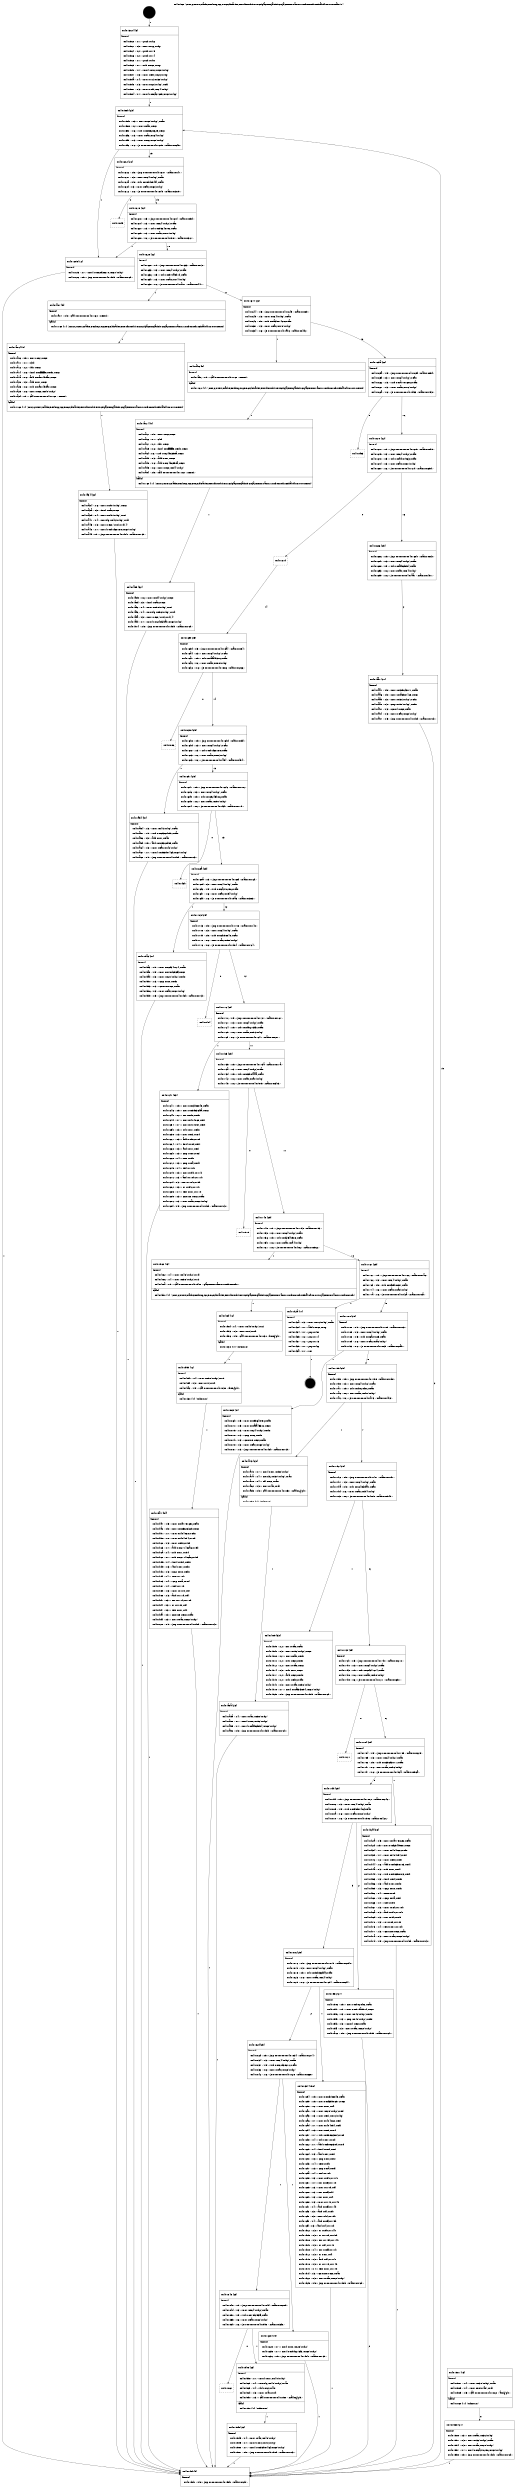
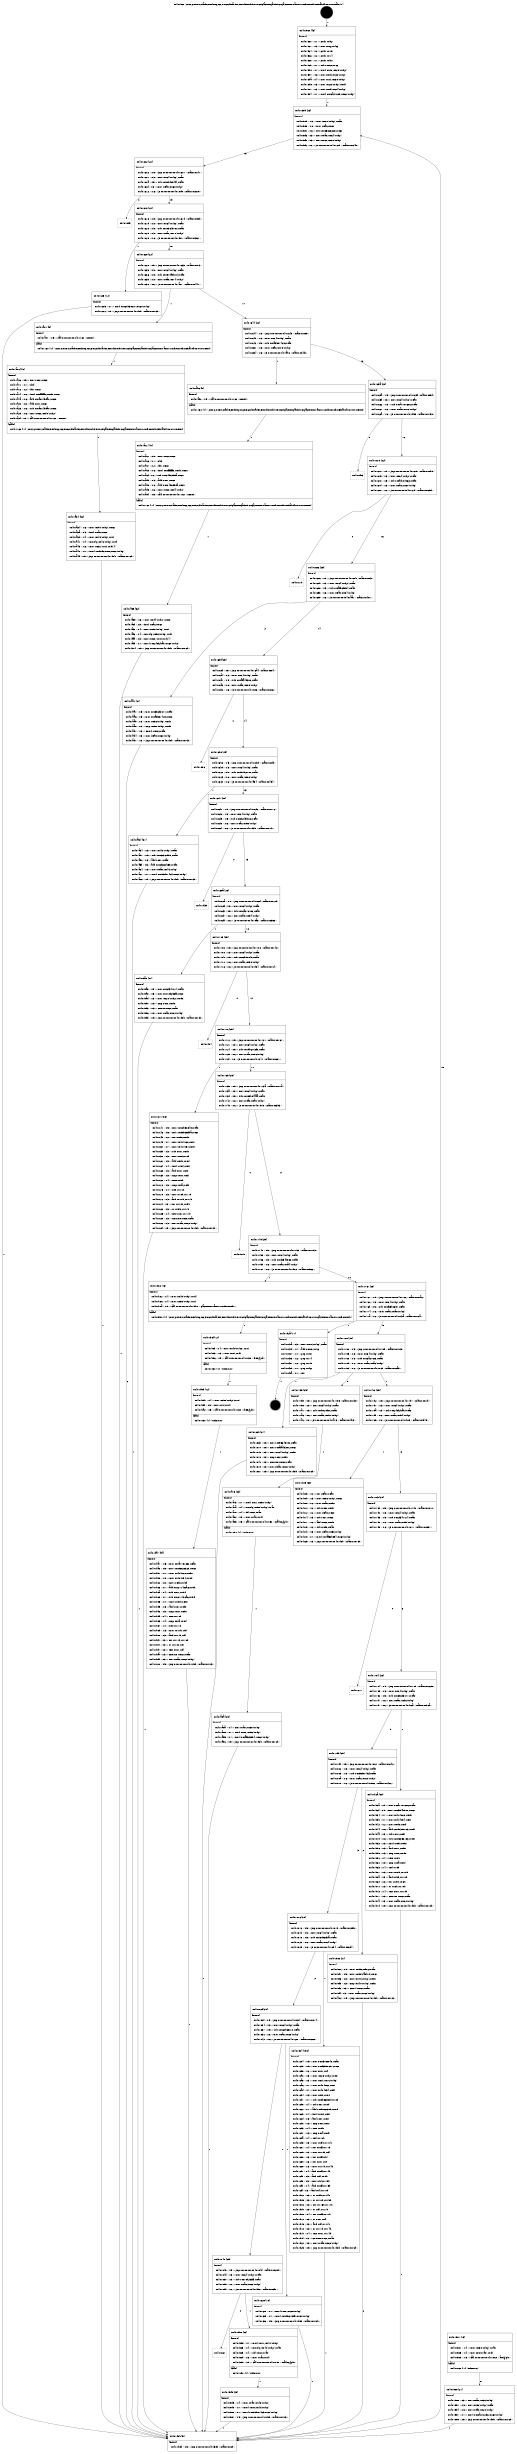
(100, 201) -> none
(252, 599) -> (292, 628)
(362, 1432) -> (383, 1379)
